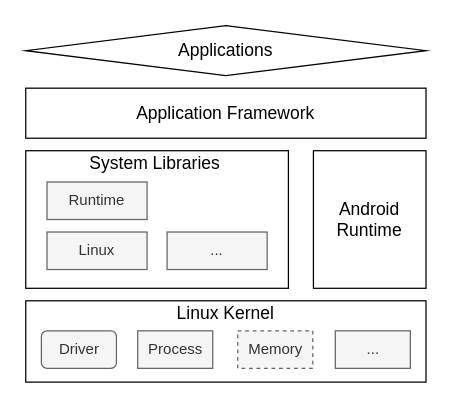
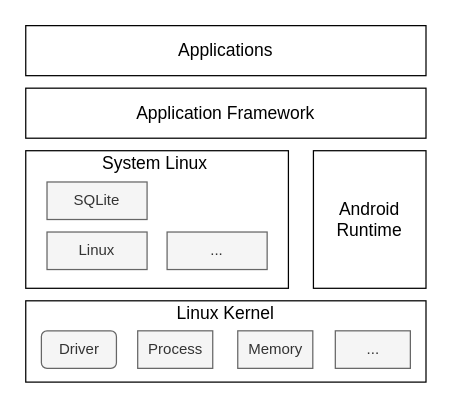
(226, 51) -> (226, 51)
(155, 163) -> (155, 163)
(97, 201) -> (97, 201)
(275, 349) -> (275, 349)
